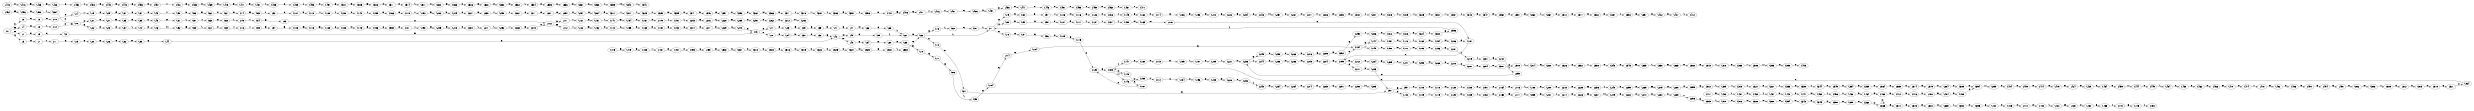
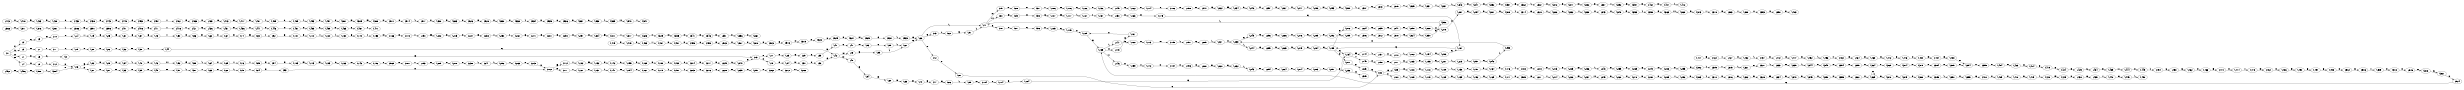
(763, 13) -> none
